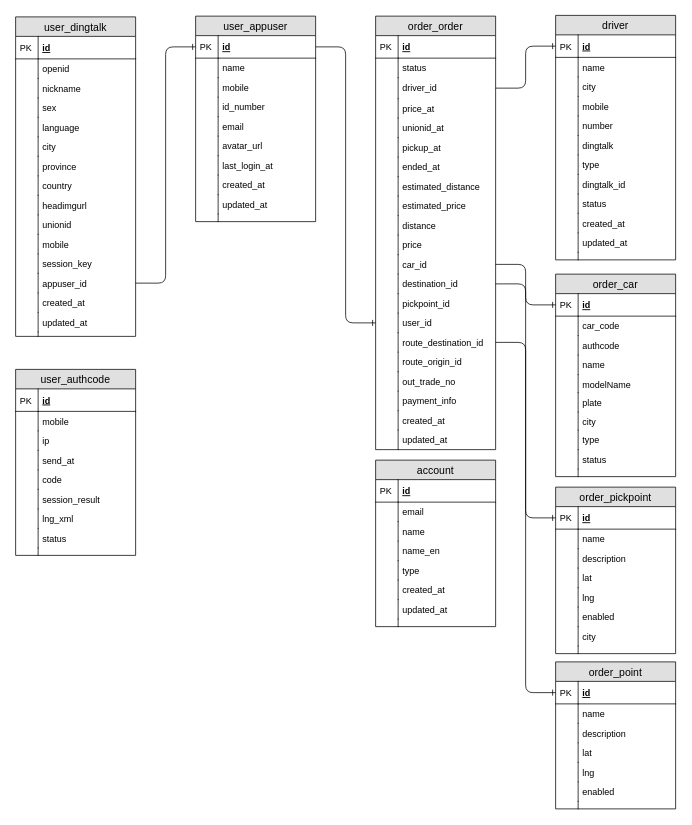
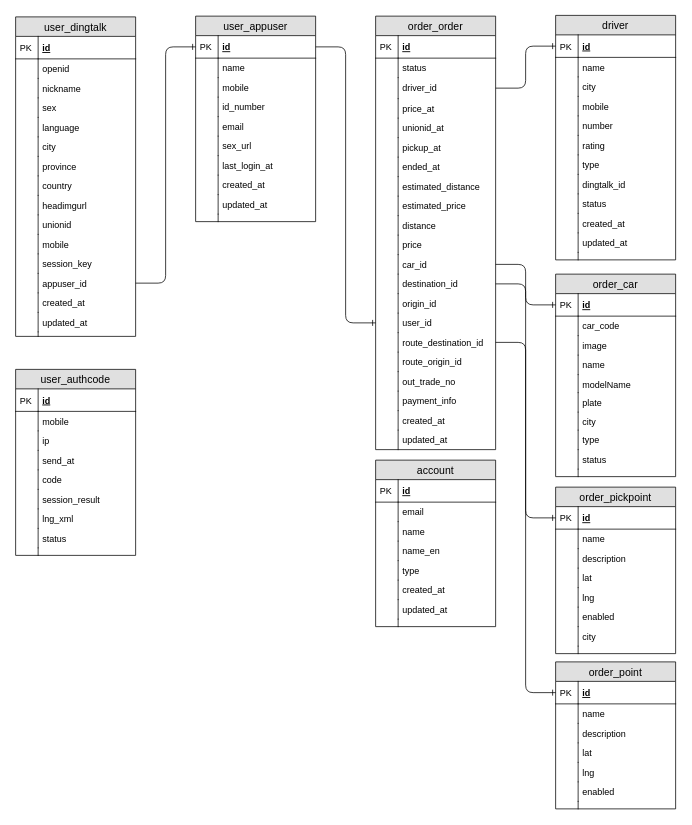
(246, 146) -> (238, 146)
(600, 146) -> (596, 146)
(429, 304) -> (421, 304)
(602, 346) -> (593, 346)
